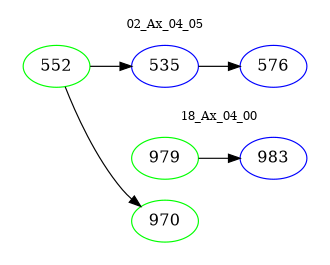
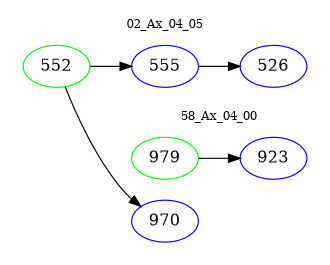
(165, 66) -> (165, 66)
(274, 66) -> (274, 66)
(219, 117) -> (219, 117)
(274, 158) -> (274, 158)
(165, 221) -> (165, 221)
